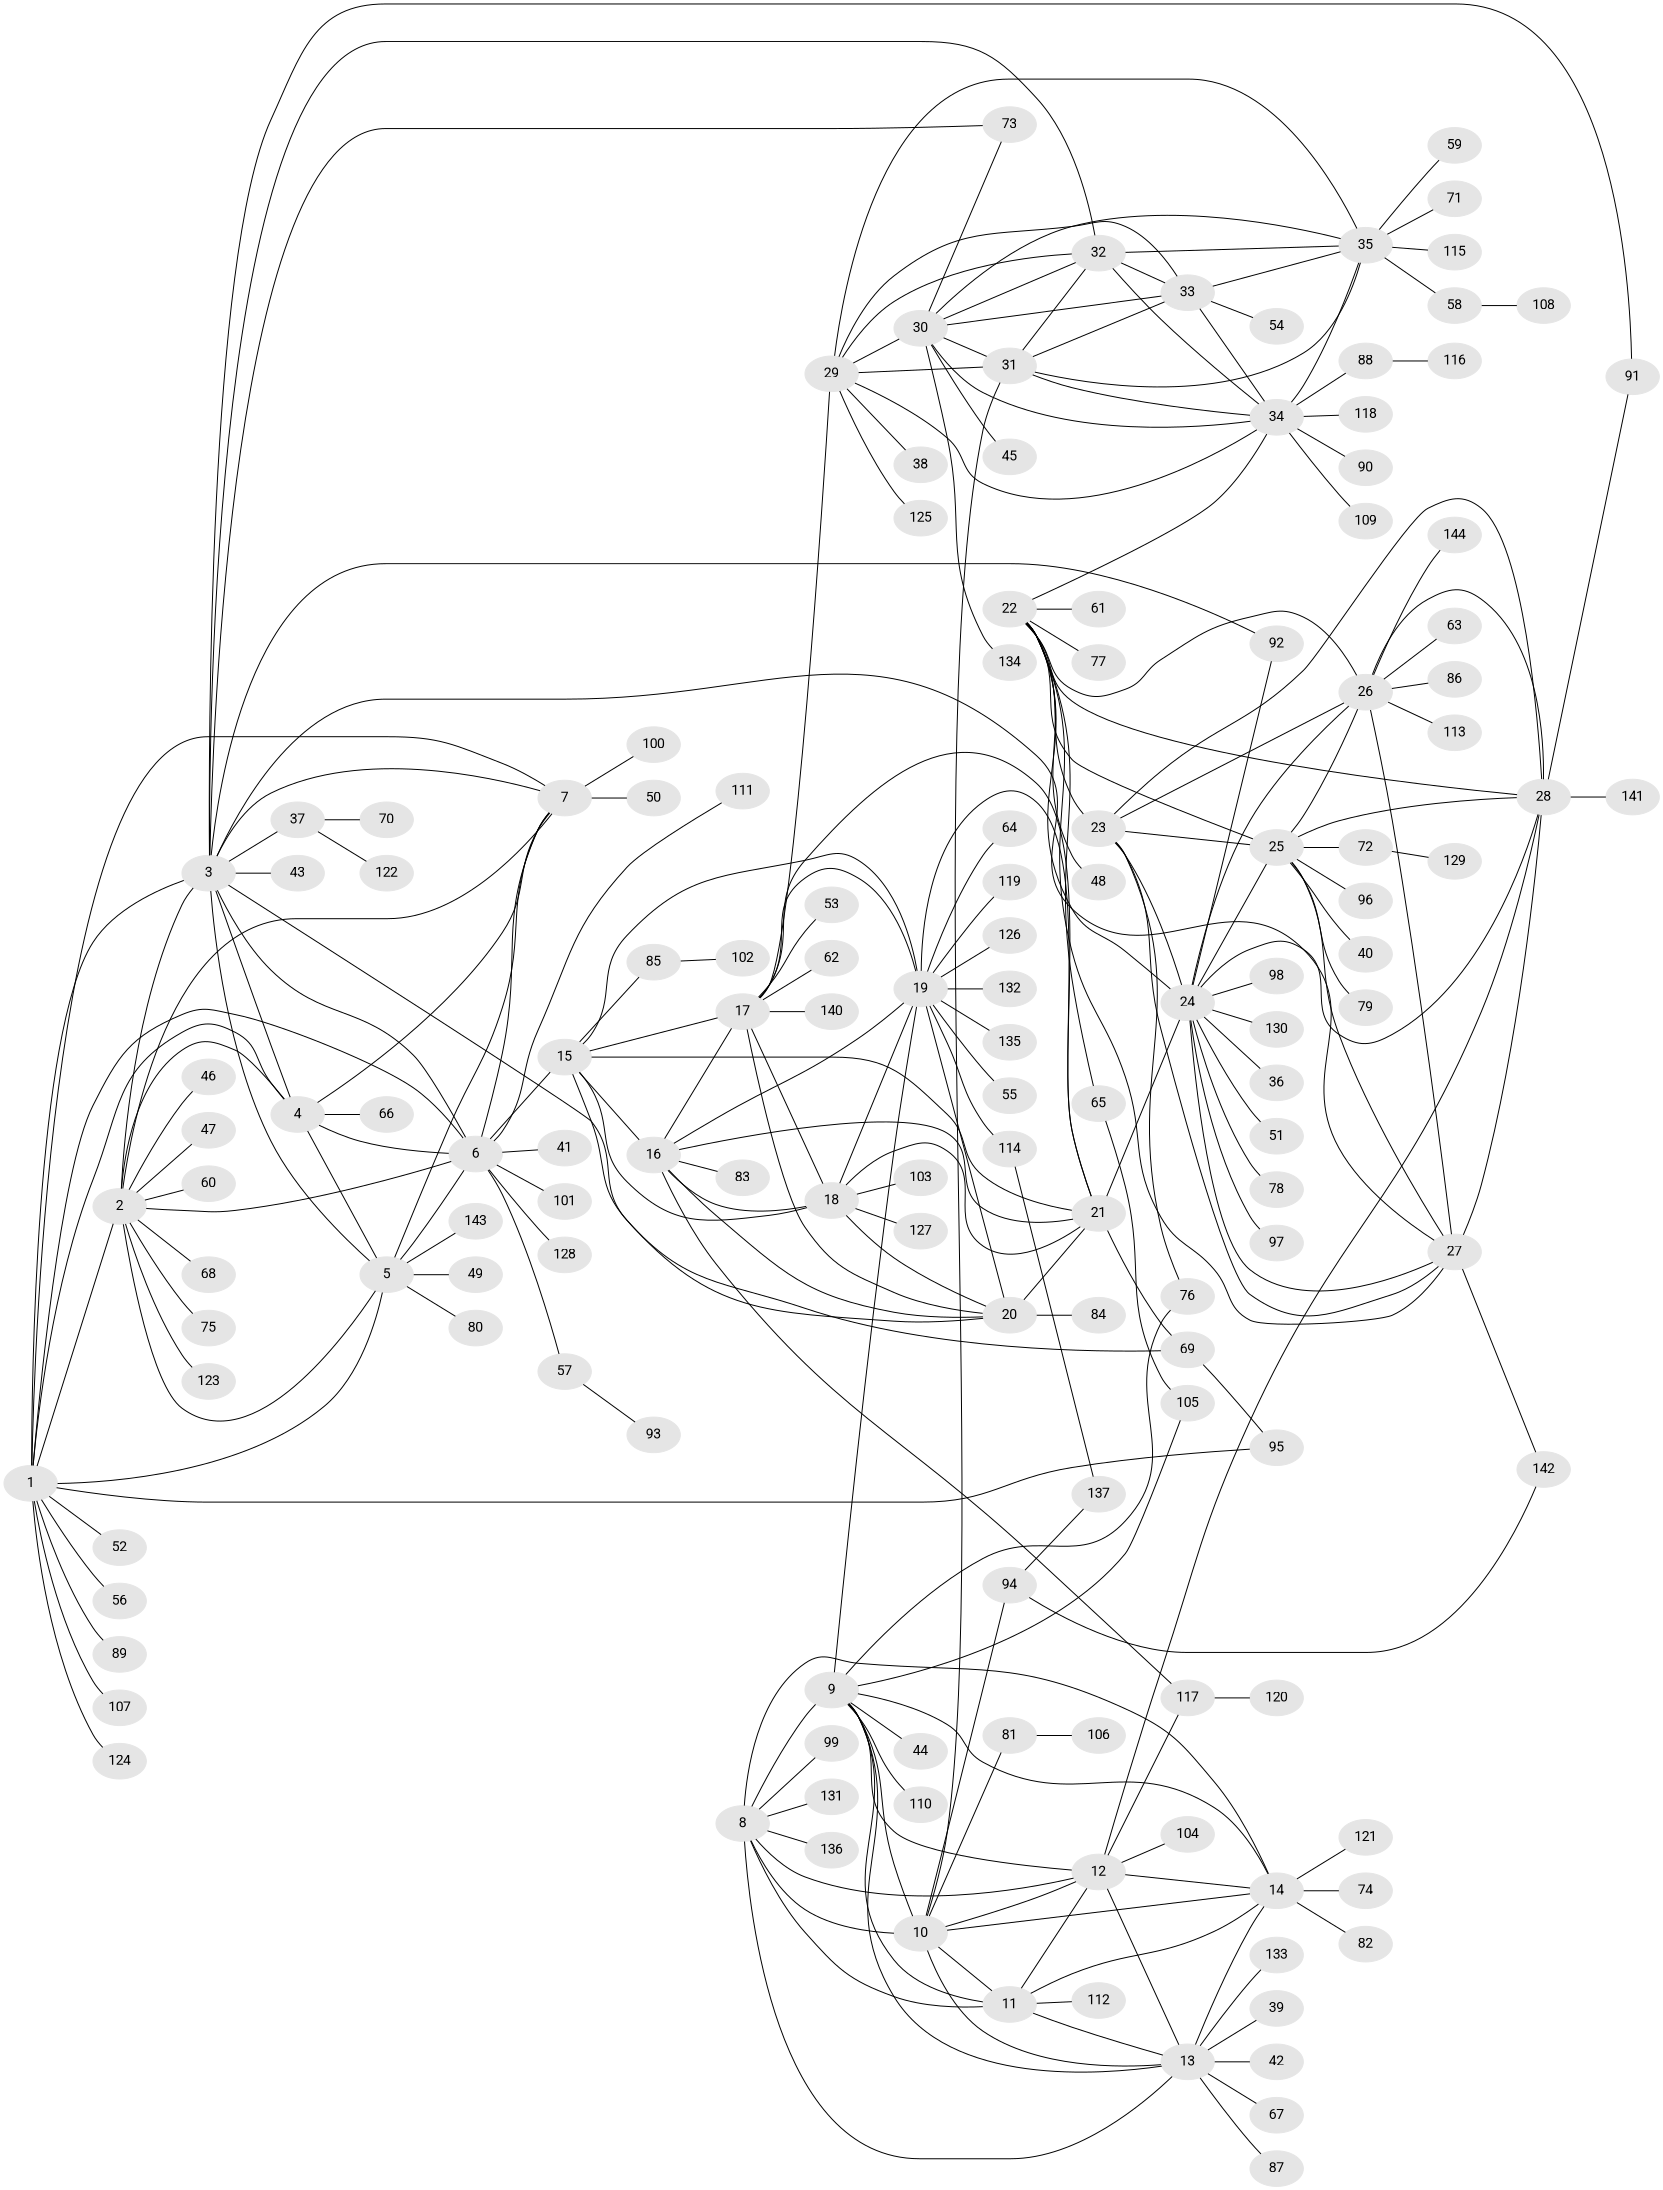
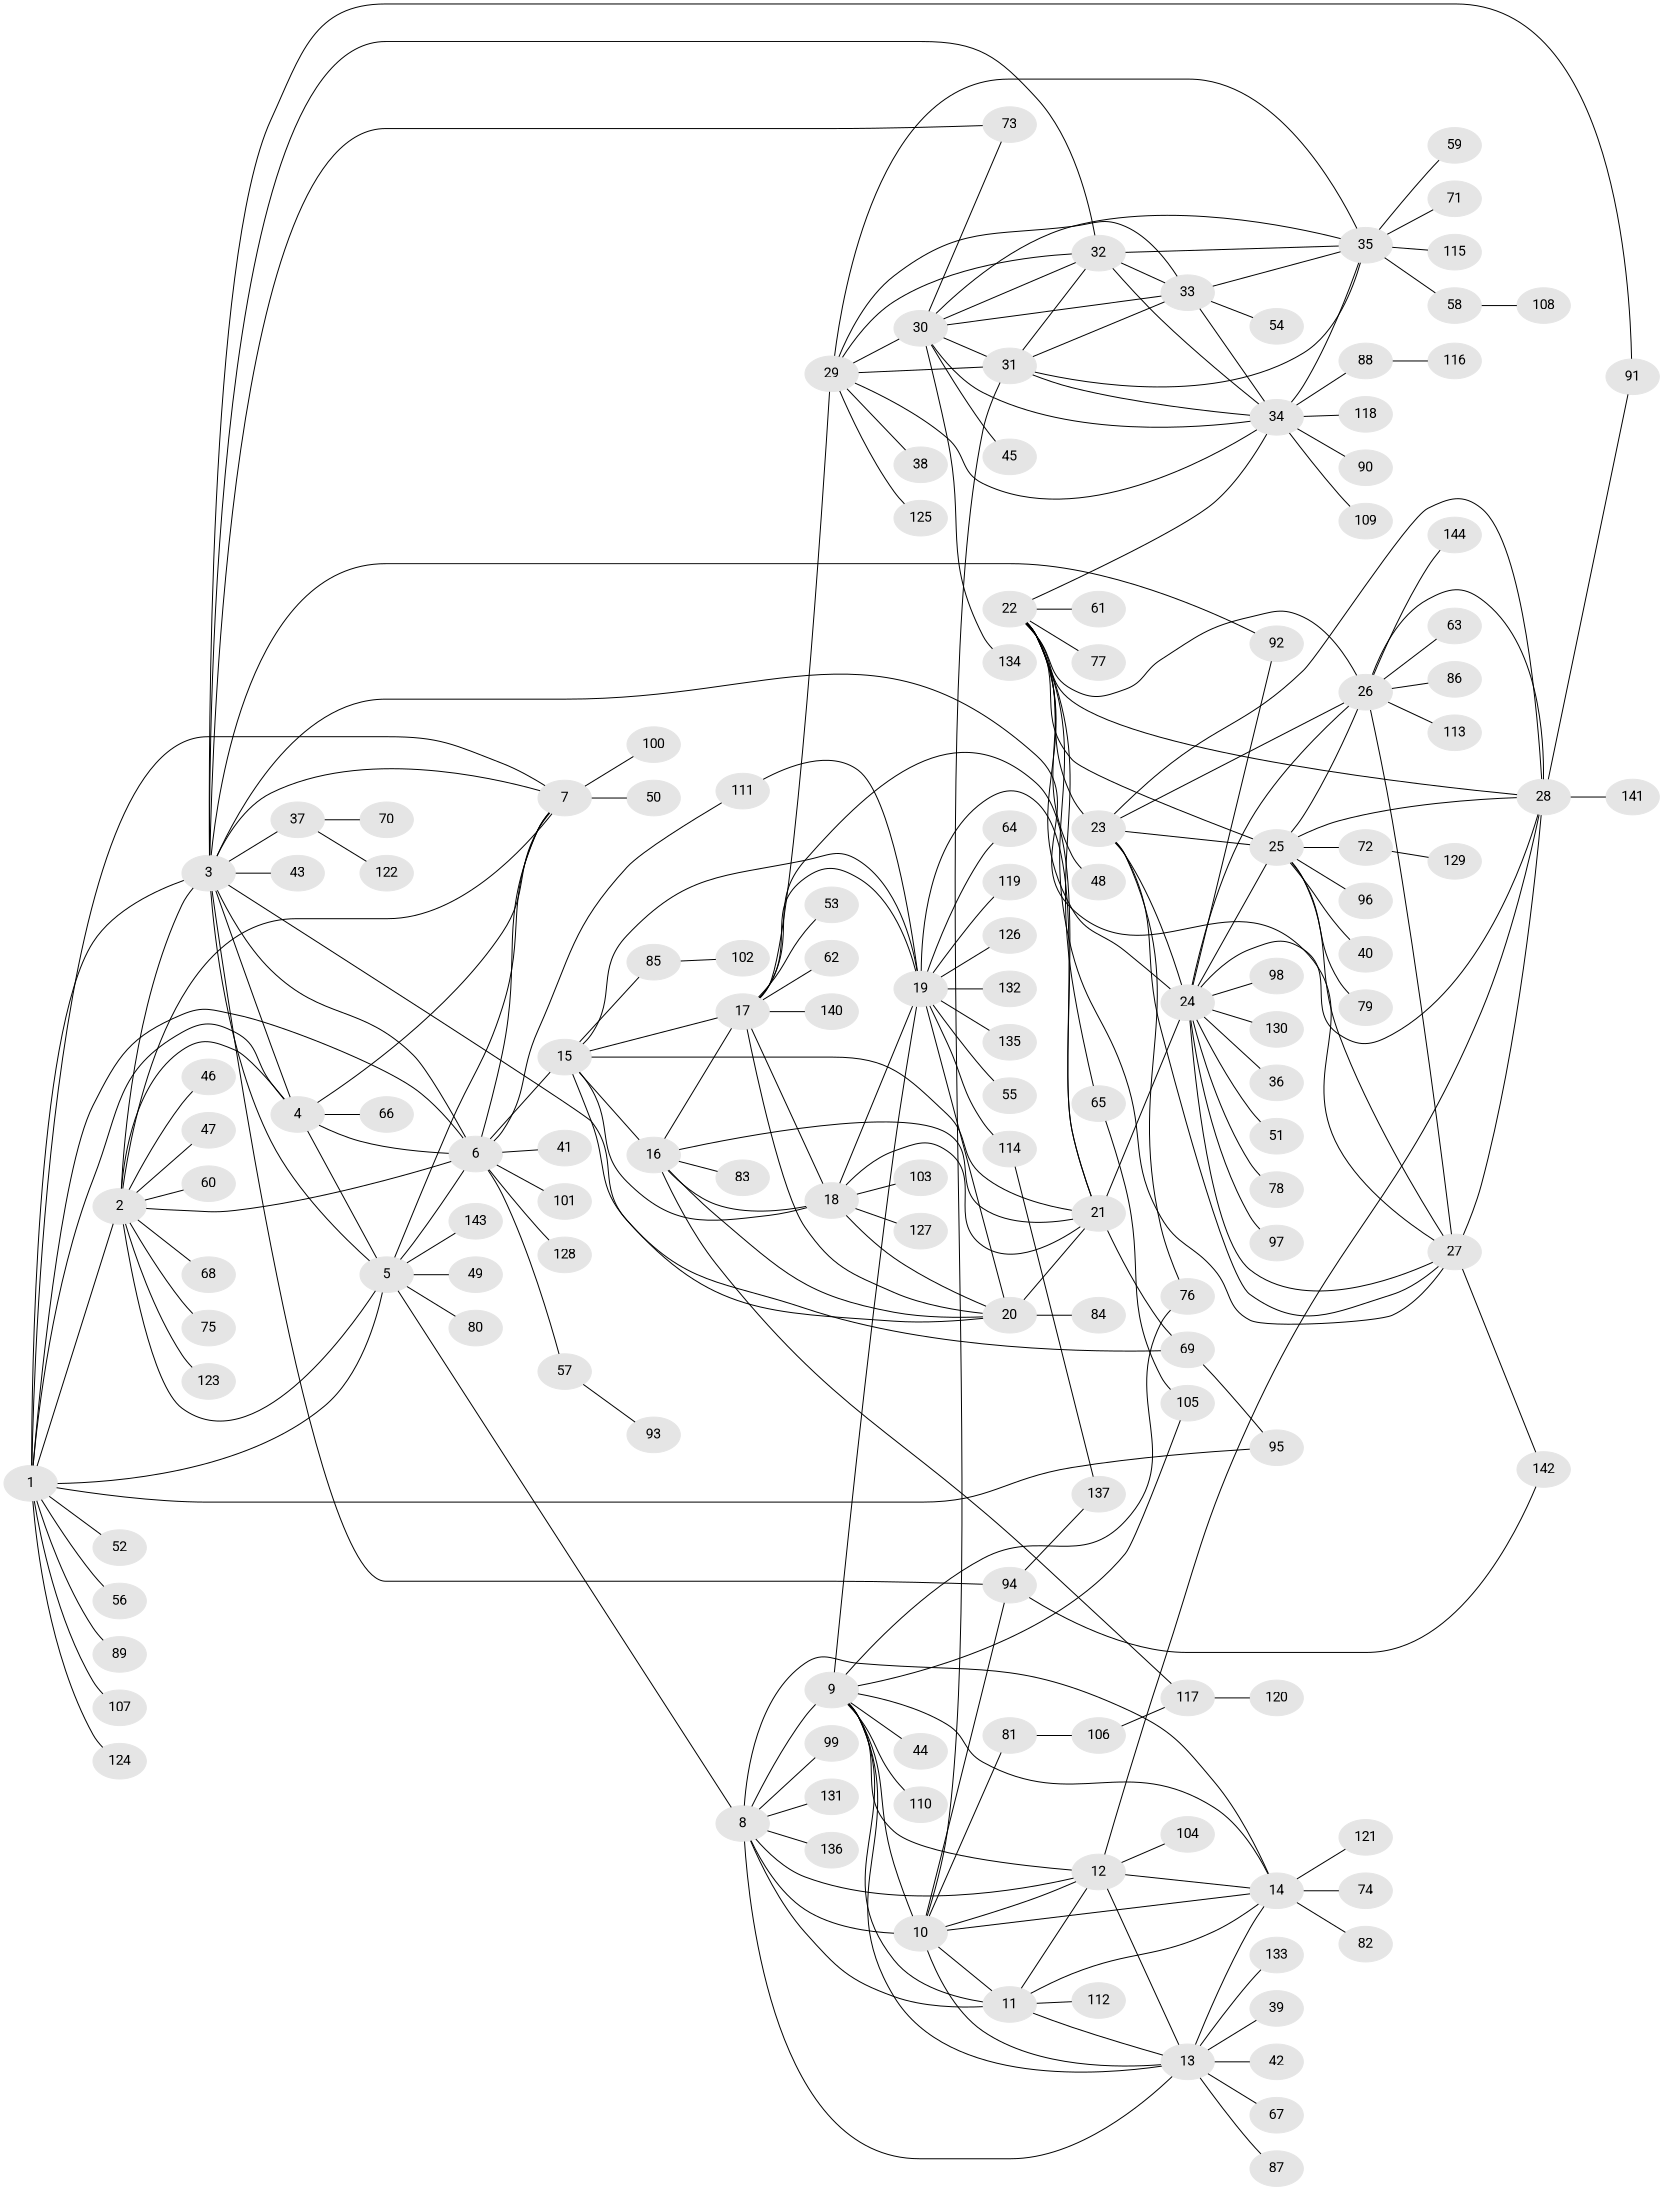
(792, 1078) -> (885, 818)
none -> (349, 1534)
none -> (565, 1549)
(1140, 1792) -> (1135, 1720)
